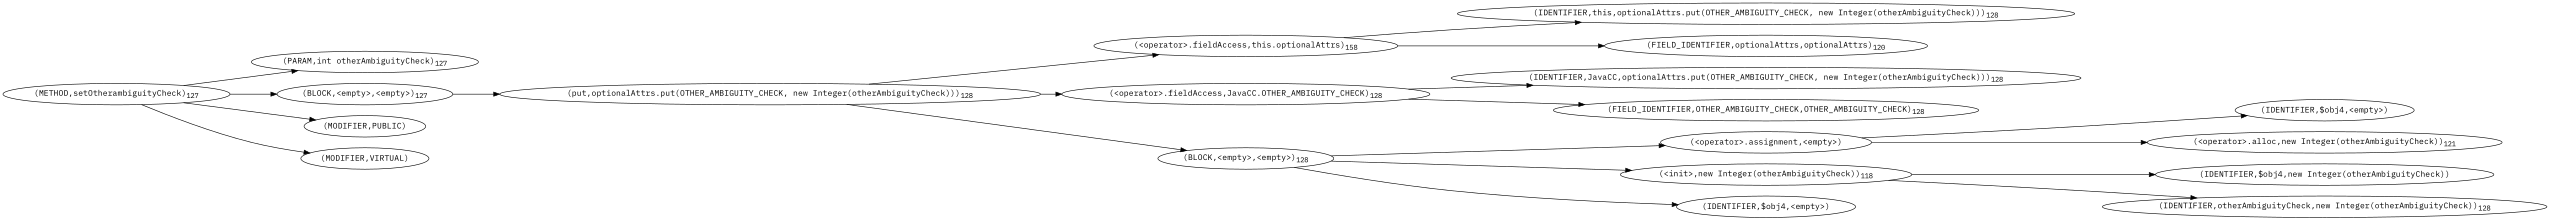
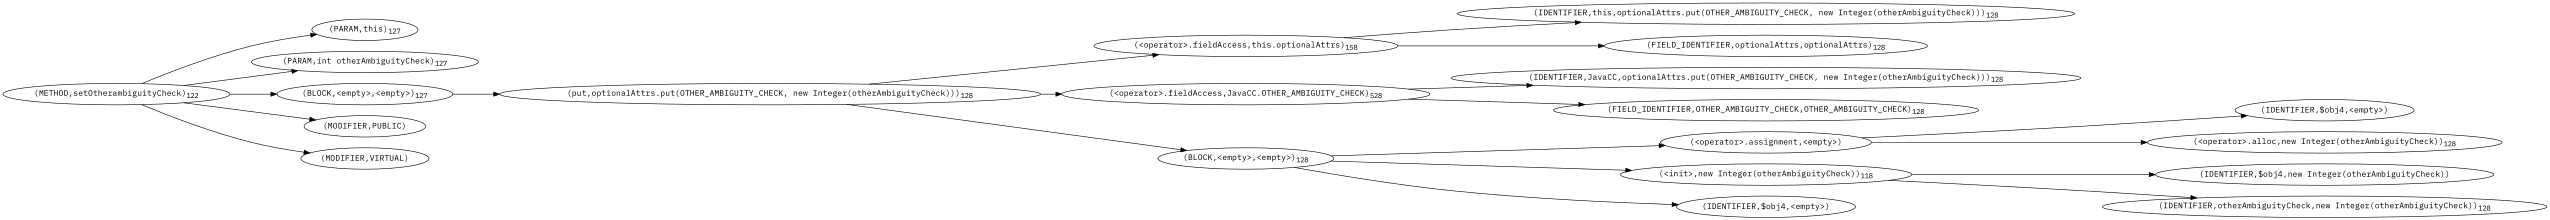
none -> (365, 30)
(1879, 45) -> (1879, 45)
(193, 93) -> (193, 93)
(1376, 93) -> (1376, 93)
(2450, 142) -> (2450, 142)
